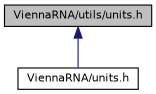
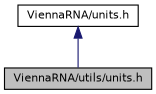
(78, 53) -> (78, 53)
